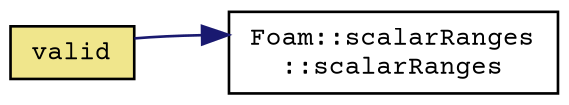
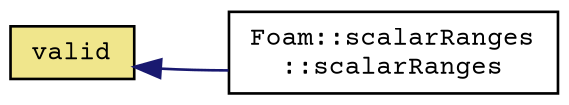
(168, 36) -> (195, 70)
